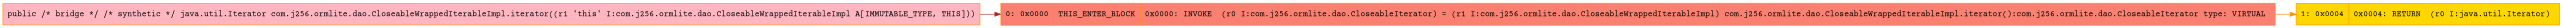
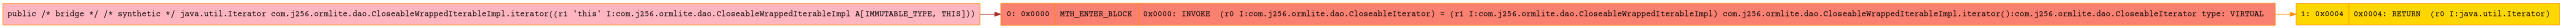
(1097, 14) -> (1096, 14)
